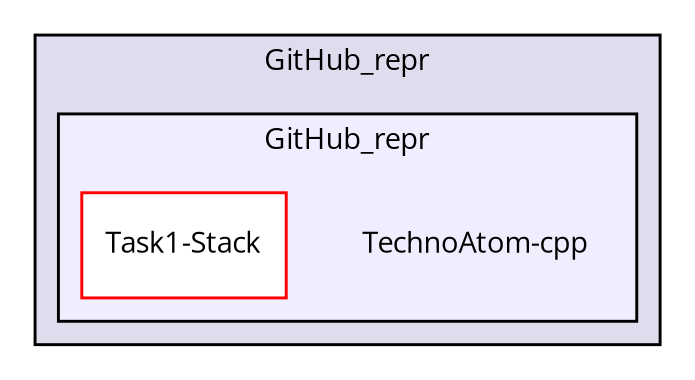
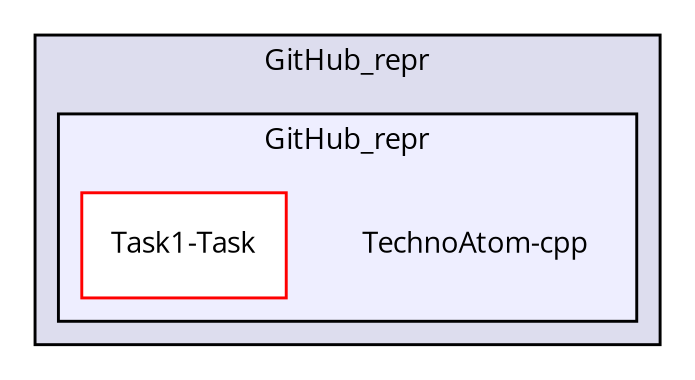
(184, 245) -> (184, 245)
